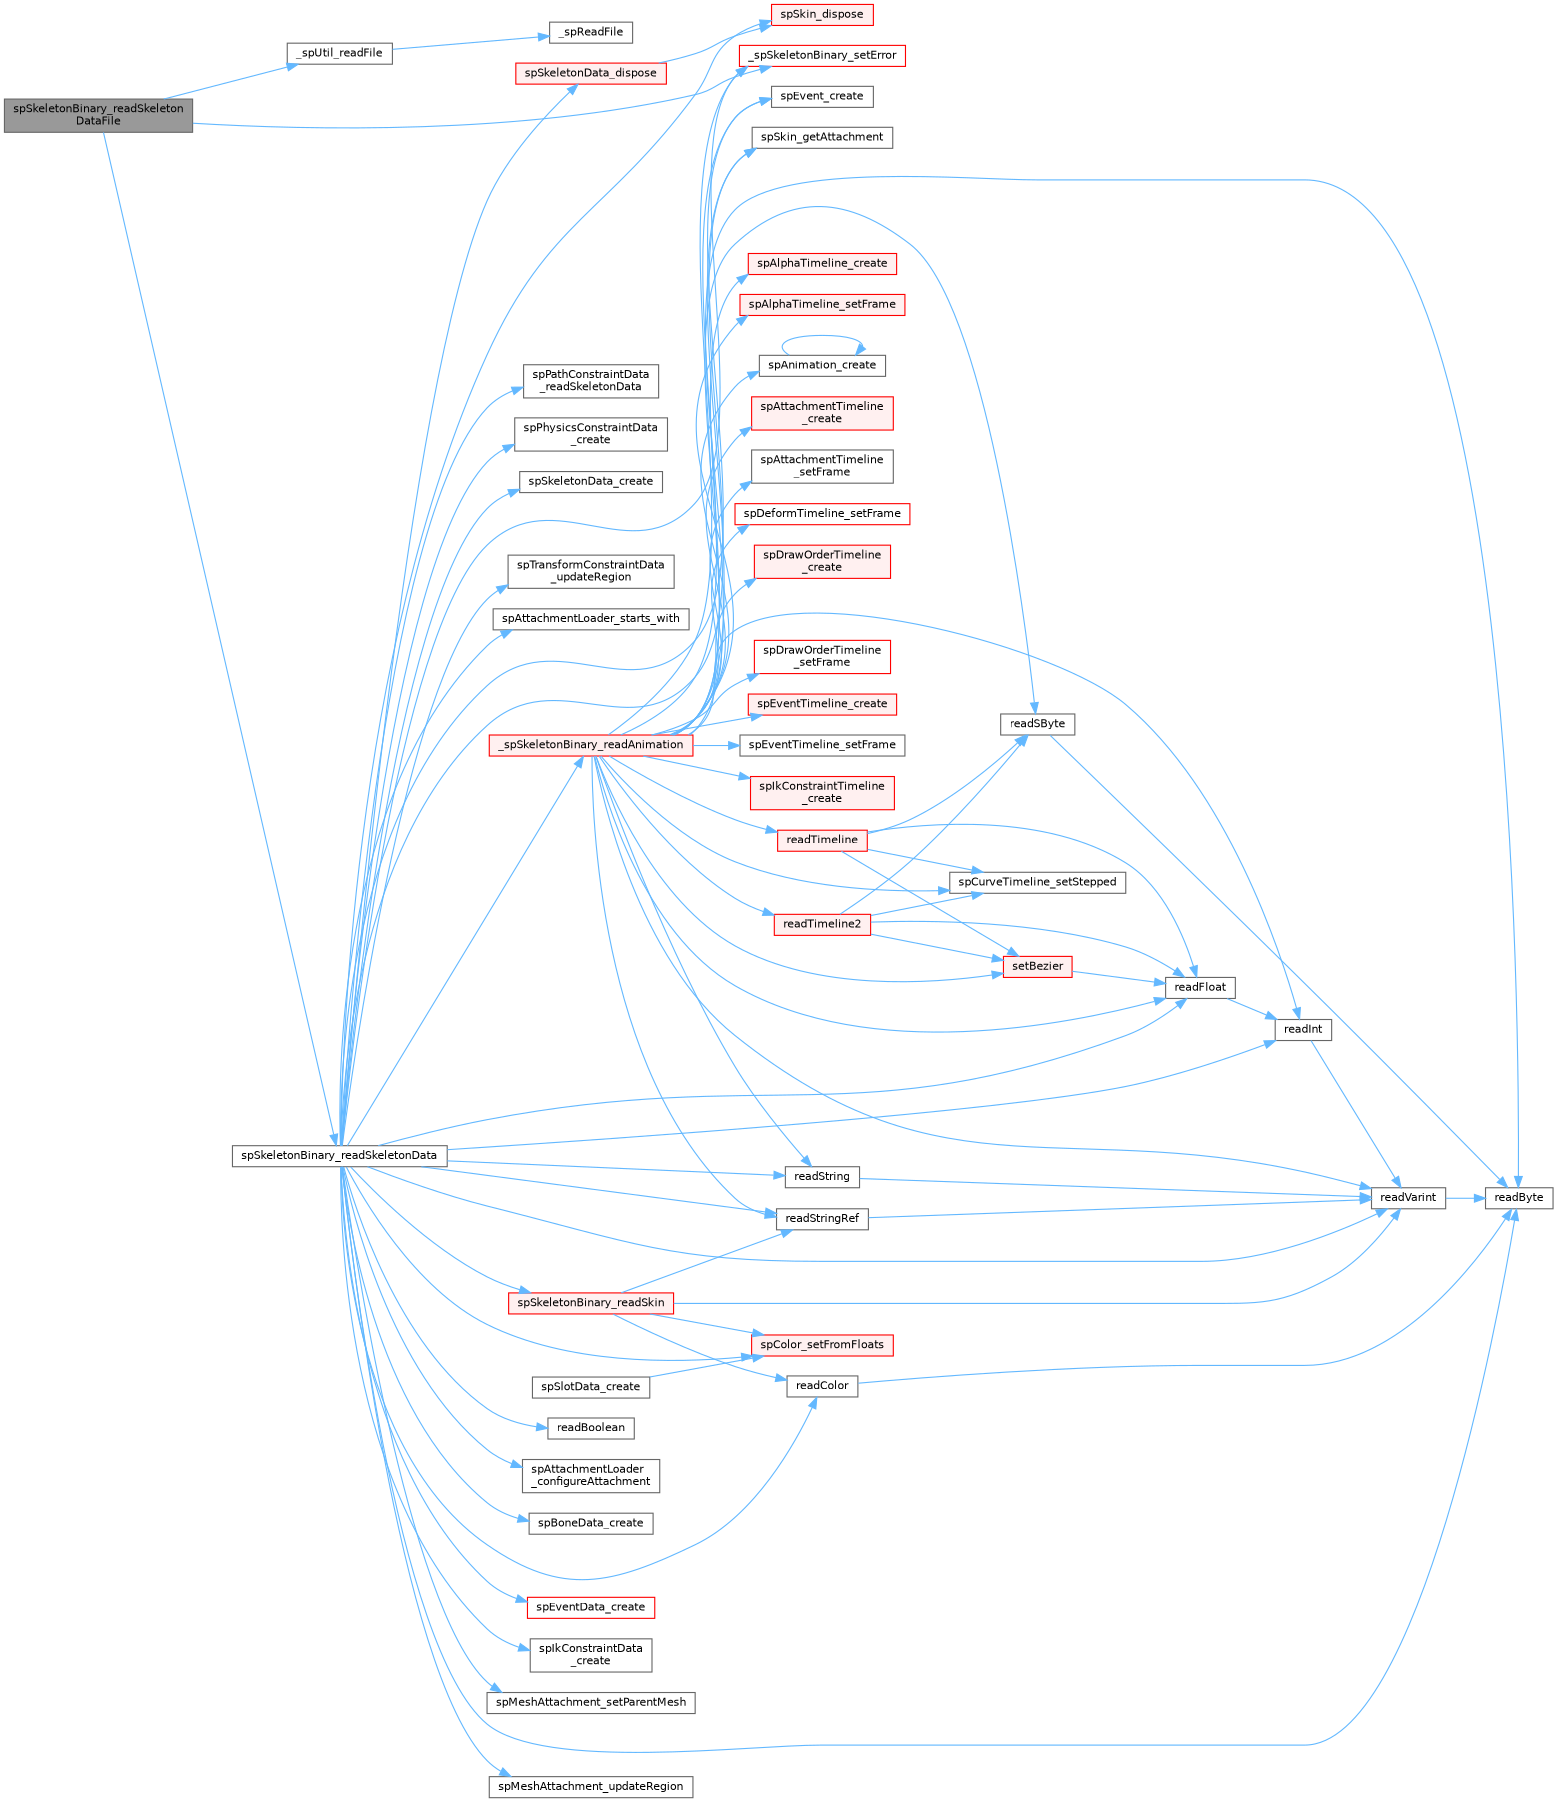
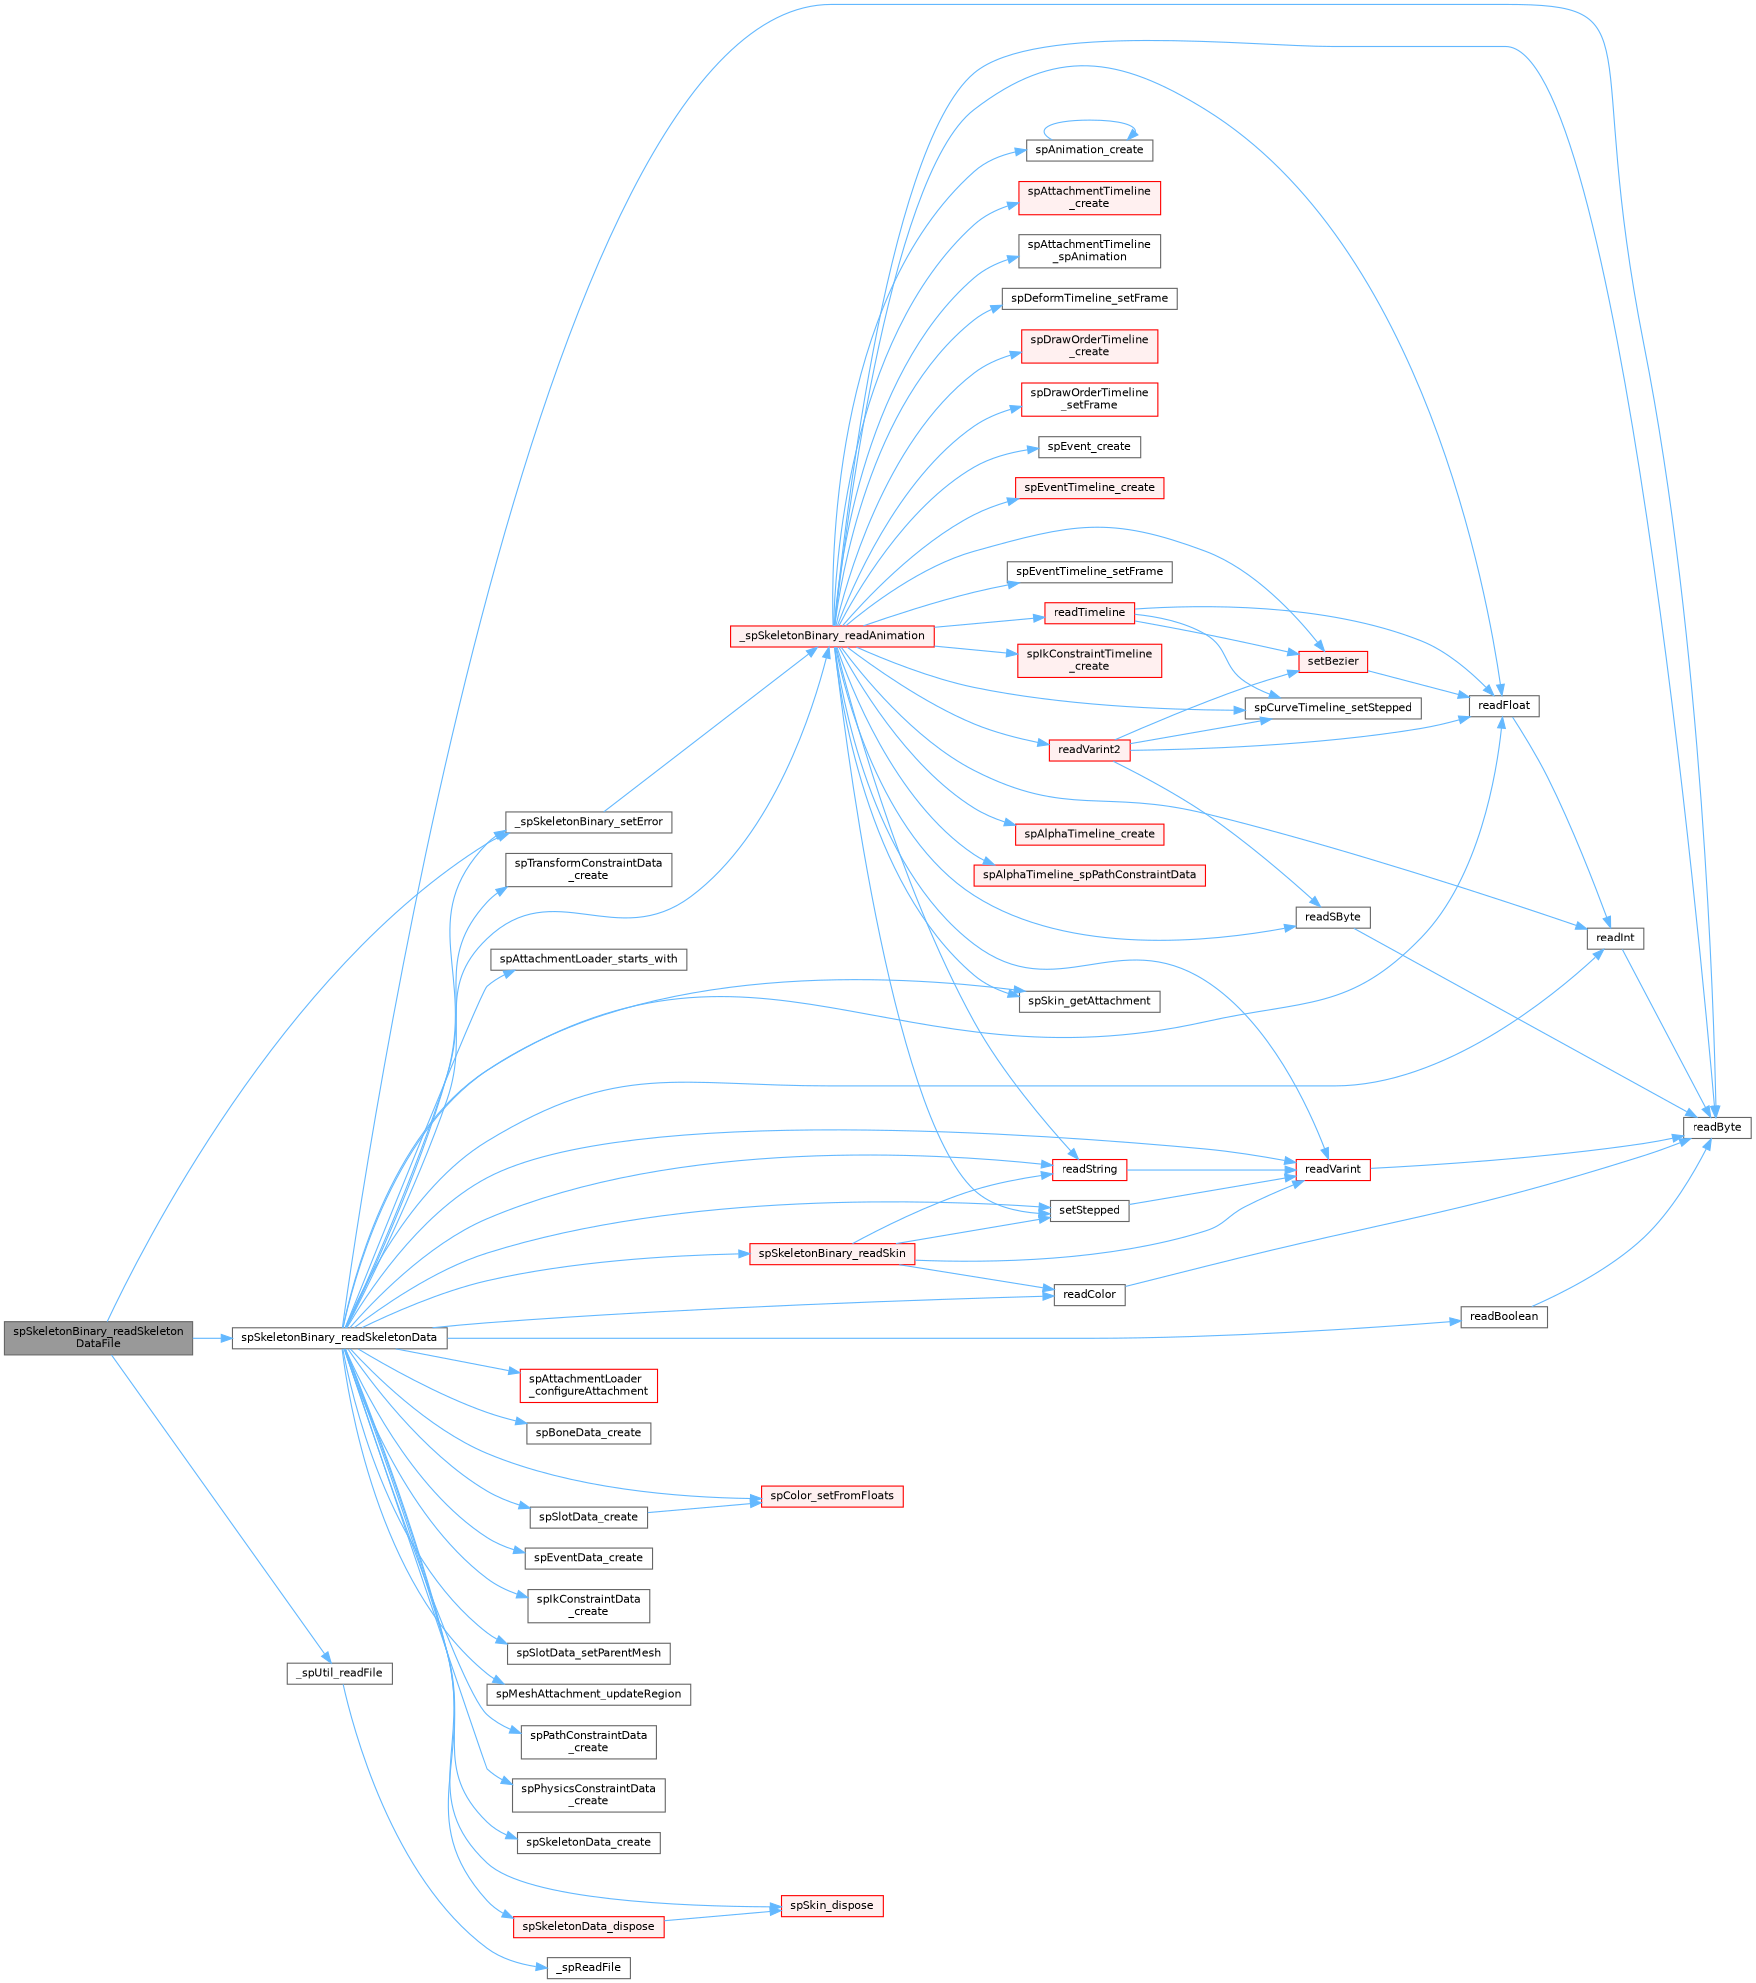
(822, 56) -> (589, 822)
(822, 305) -> (1090, 876)
(591, 381) -> (589, 1742)
(708, 419) -> (706, 733)
(822, 467) -> (1090, 251)
(822, 514) -> (1090, 299)
(591, 572) -> (589, 870)
(626, 669) -> (423, 1440)
(948, 798) -> none
(822, 925) -> (1090, 751)
(1353, 1109) -> (1664, 1028)
(822, 1177) -> (1090, 1170)
(1409, 1198) -> (1333, 1170)
(822, 1219) -> (1090, 1211)
none -> (1635, 1245)
(701, 1323) -> (958, 1195)
(591, 1476) -> (589, 1386)
(591, 1608) -> (589, 1559)
(591, 1703) -> (589, 1654)
